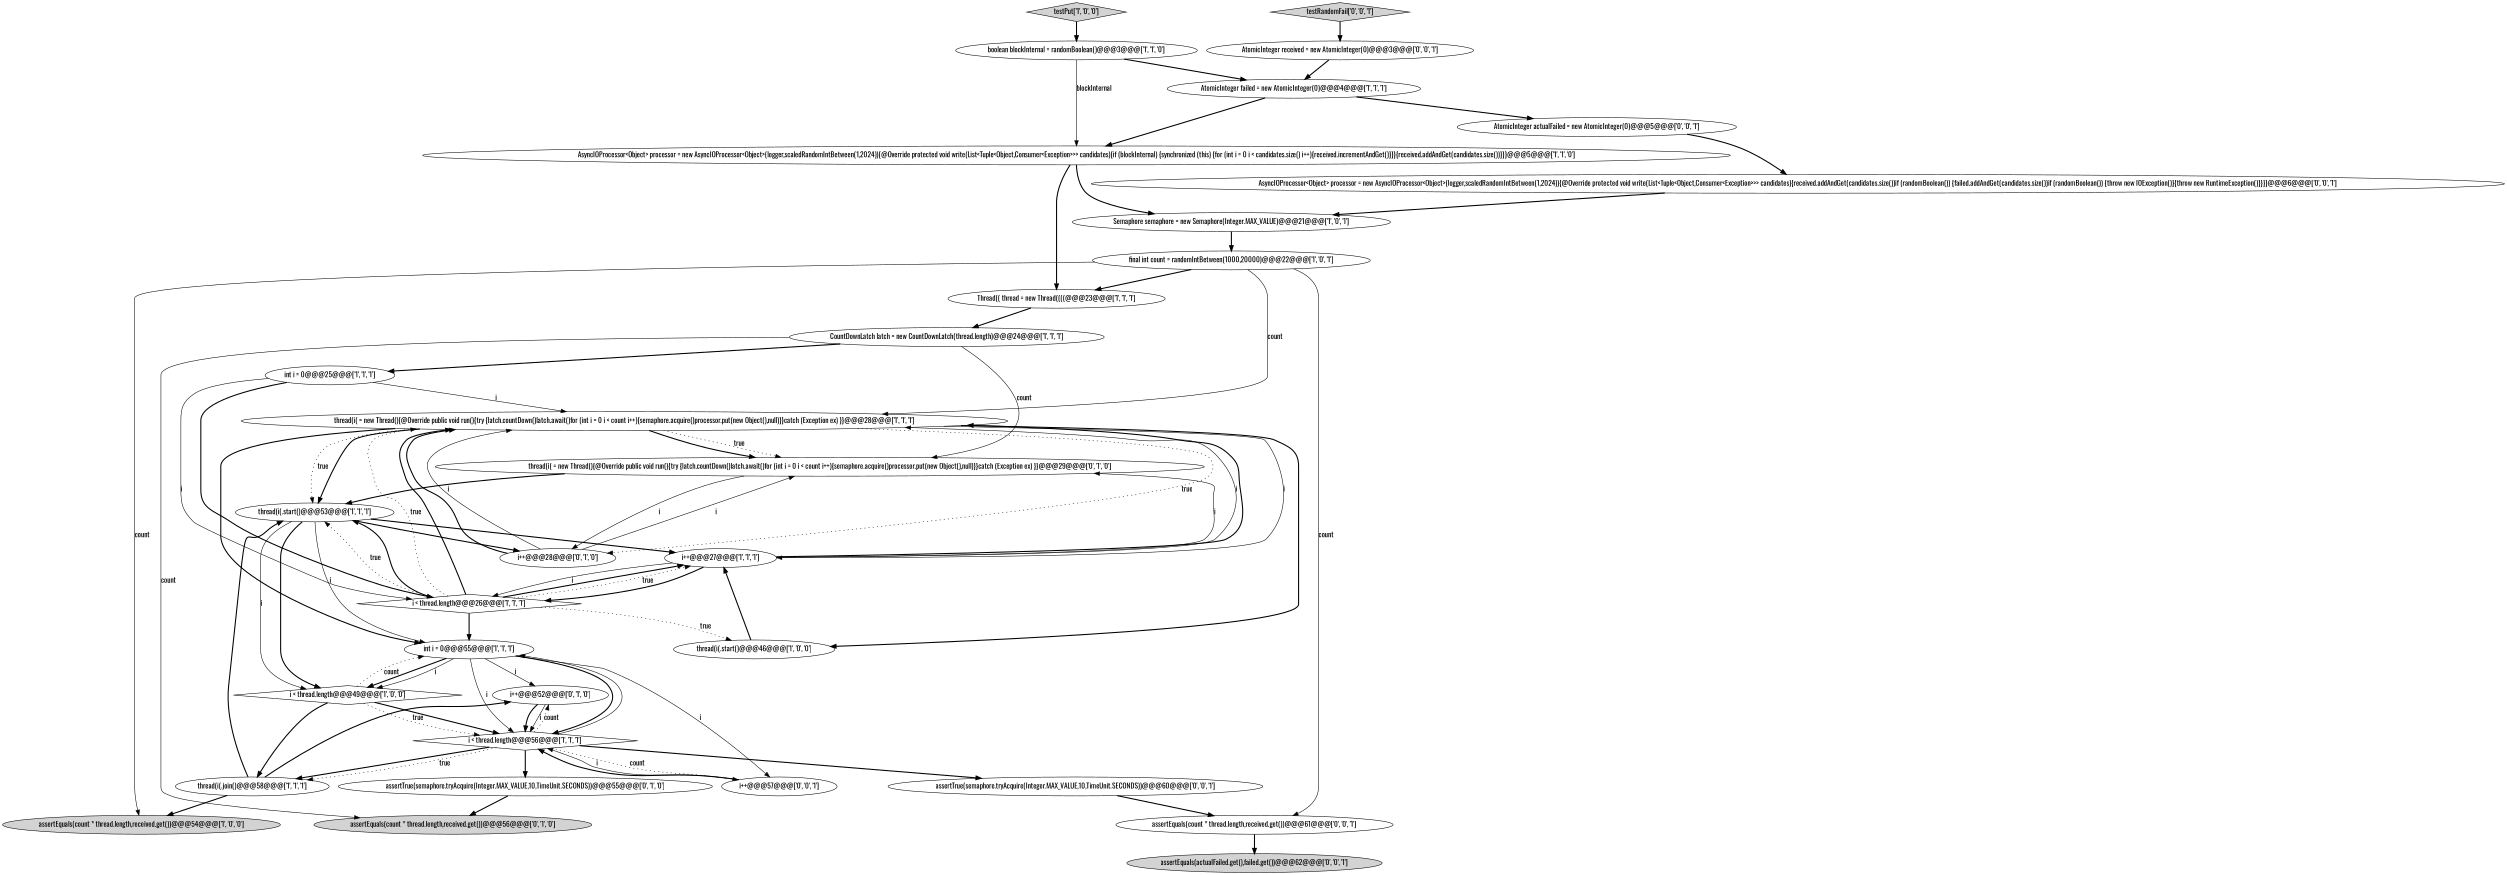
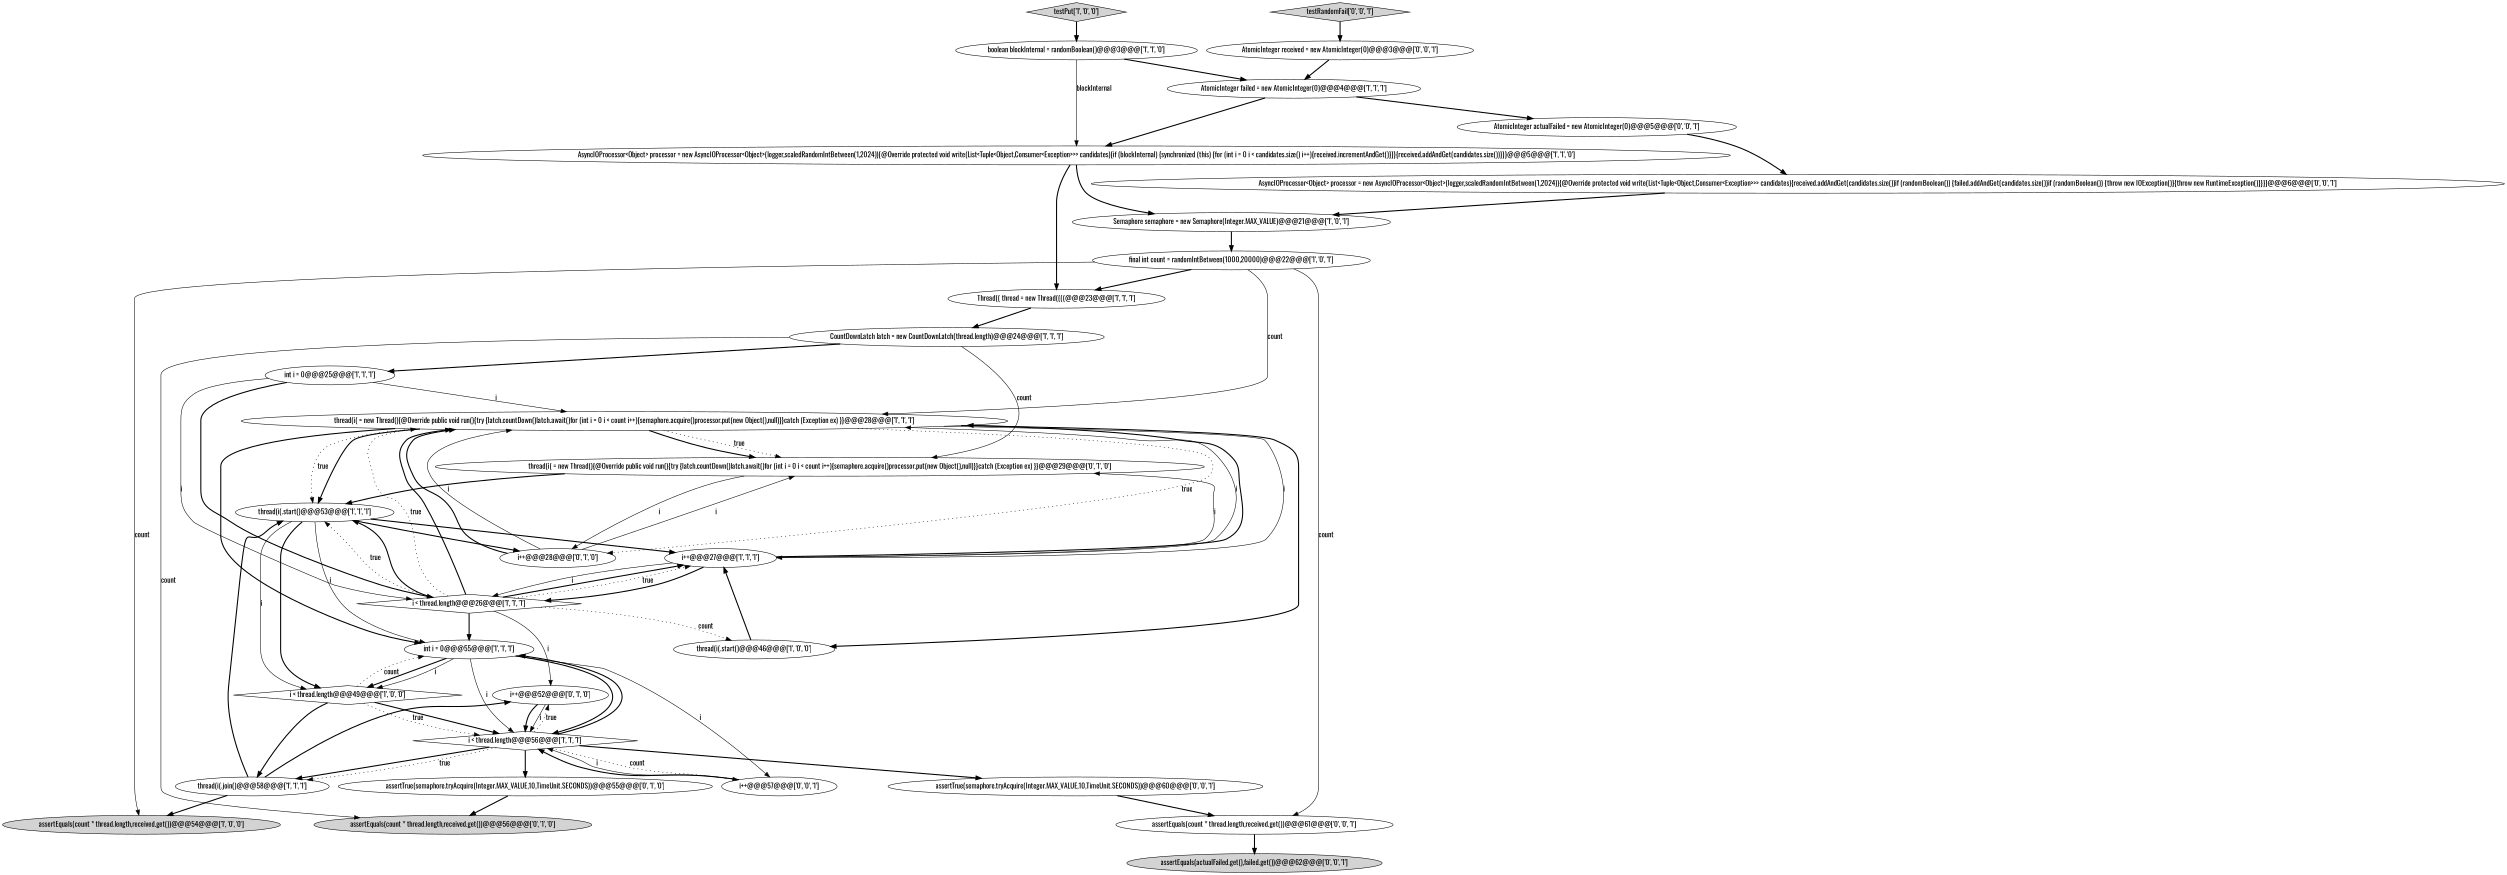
(706, 627) -> (706, 627)
(508, 671) -> (535, 636)
(614, 683) -> (614, 683)
(552, 718) -> (552, 718)
